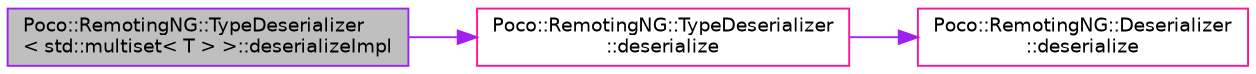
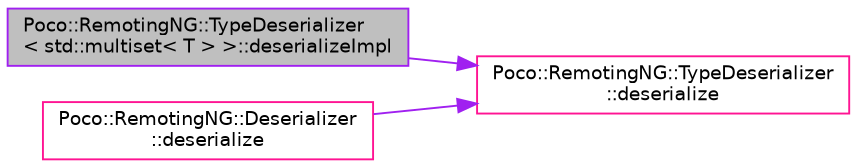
(874, 37) -> (415, 110)
